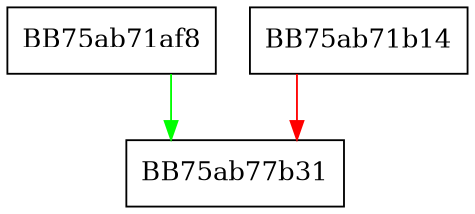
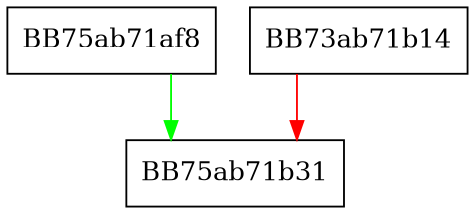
(359, 41) -> (359, 41)
(235, 173) -> (235, 173)
